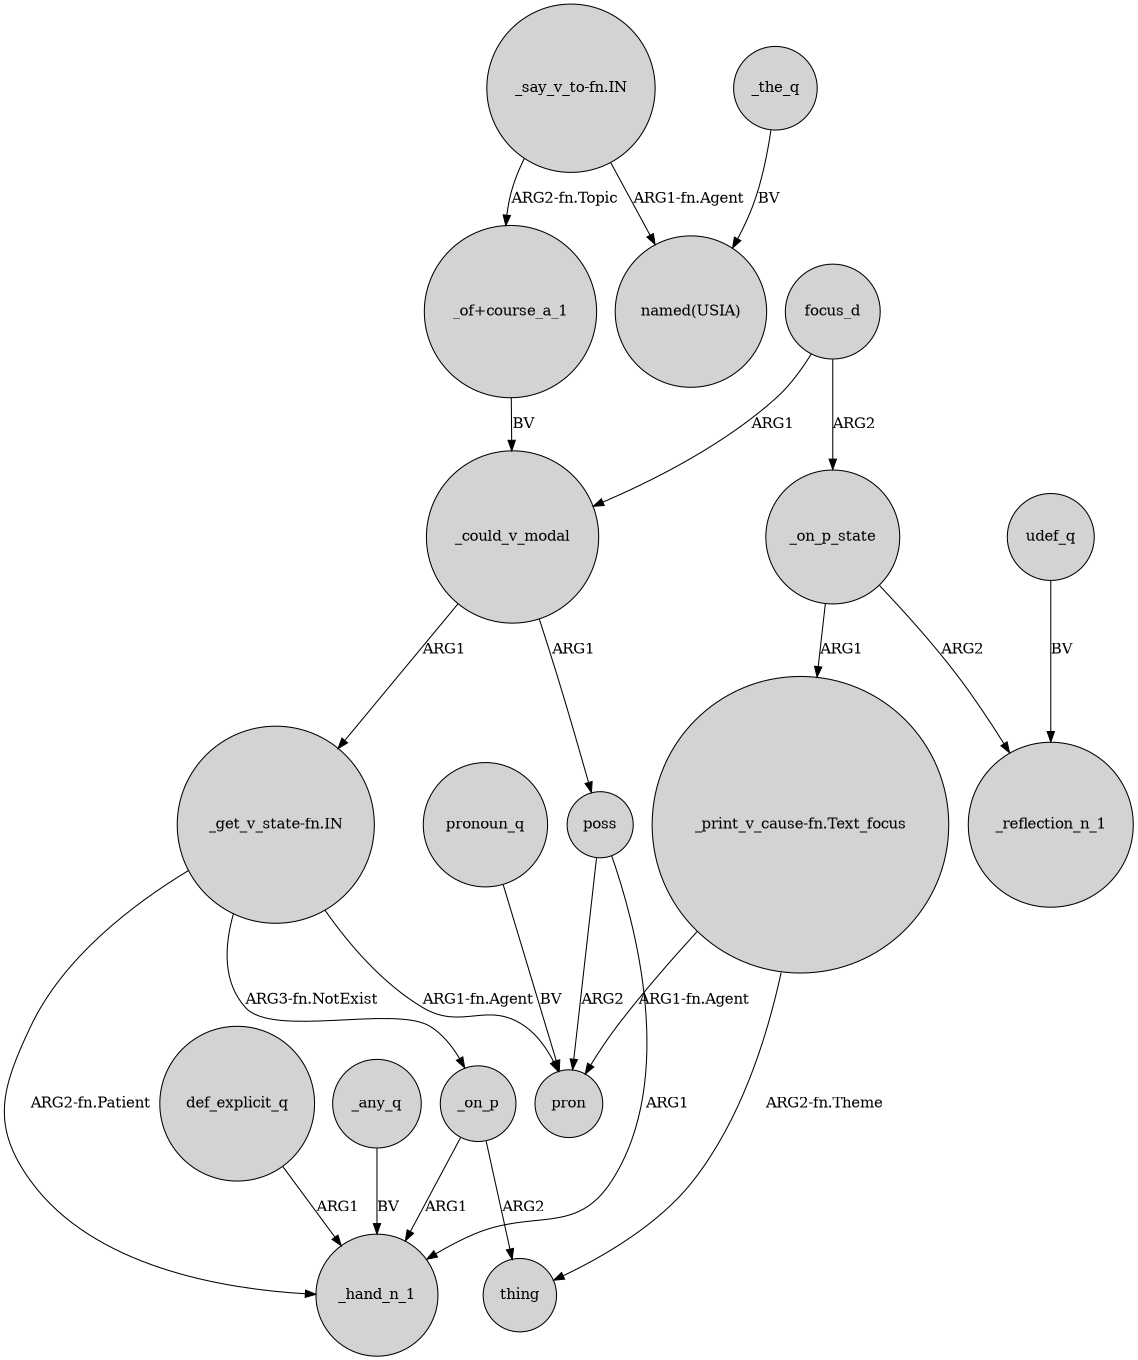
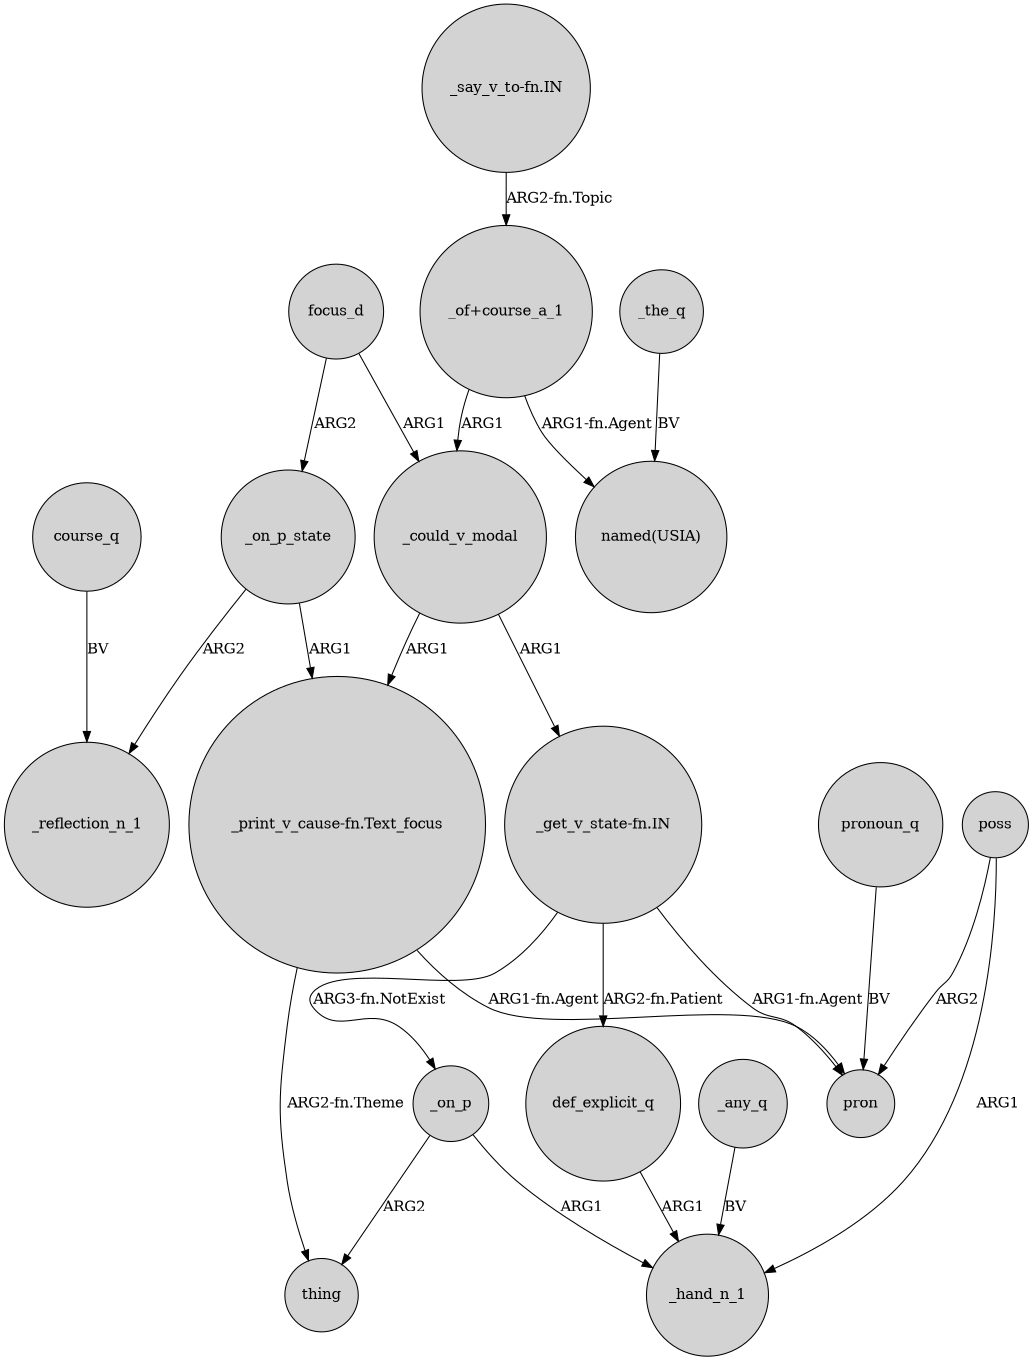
(630, 199) -> (549, 442)
(524, 424) -> (483, 424)
(1051, 537) -> (87, 537)
(565, 700) -> (405, 644)
(10, 1144) -> (603, 970)
